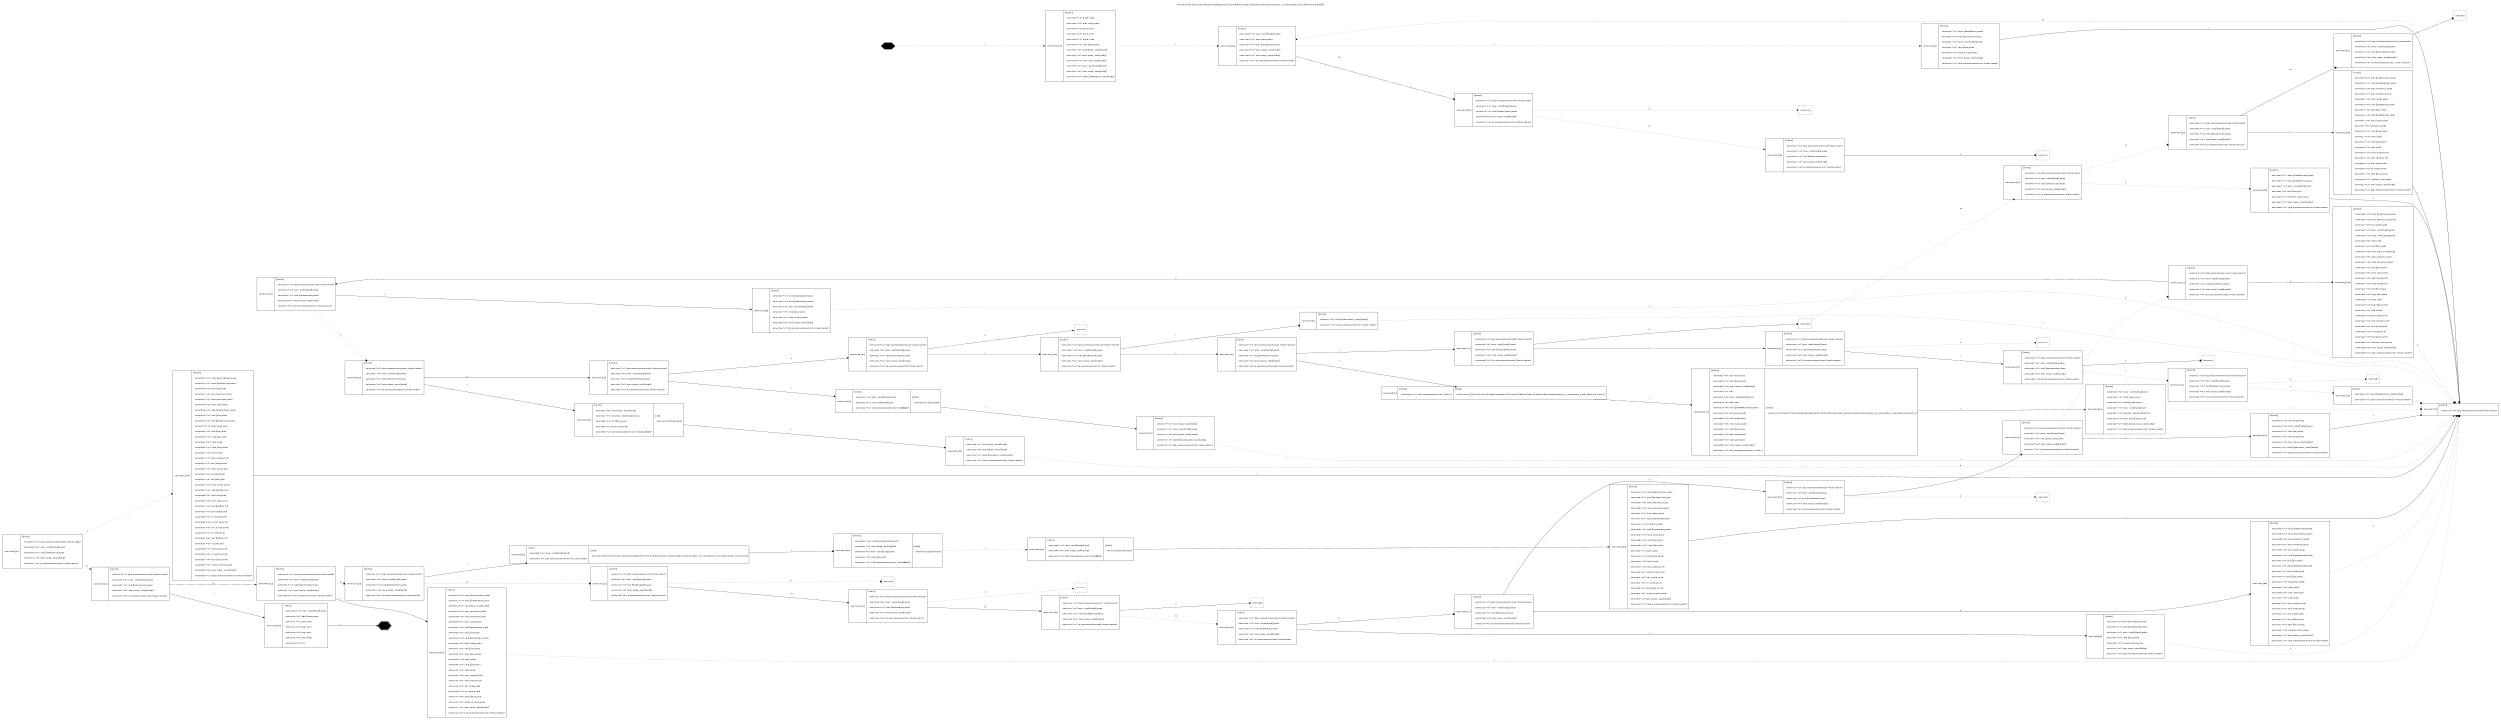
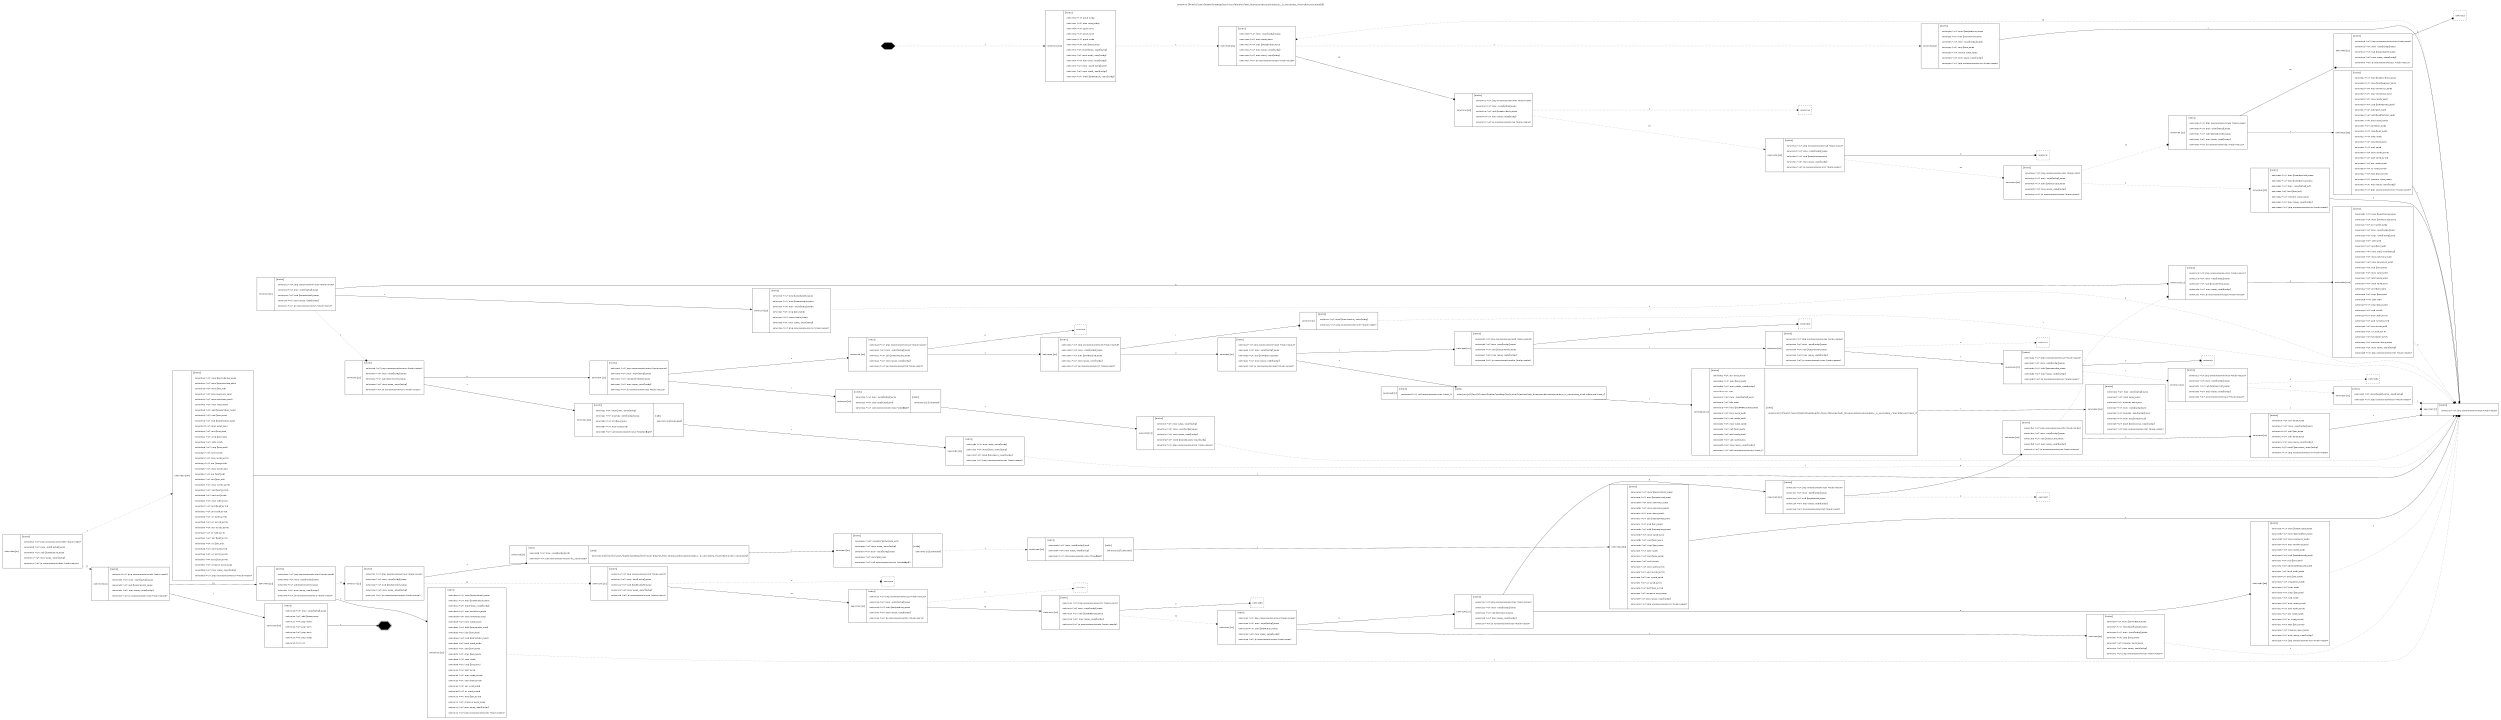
(1912, 260) -> (1923, 169)
(1252, 279) -> (1251, 286)
(126, 514) -> (126, 514)
